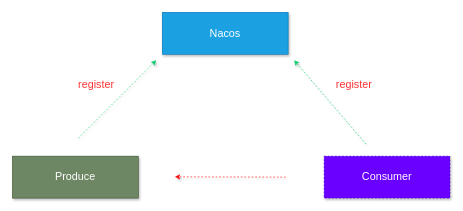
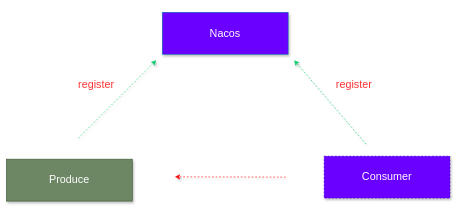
(225, 33) -> (225, 33)
(75, 177) -> (69, 180)
